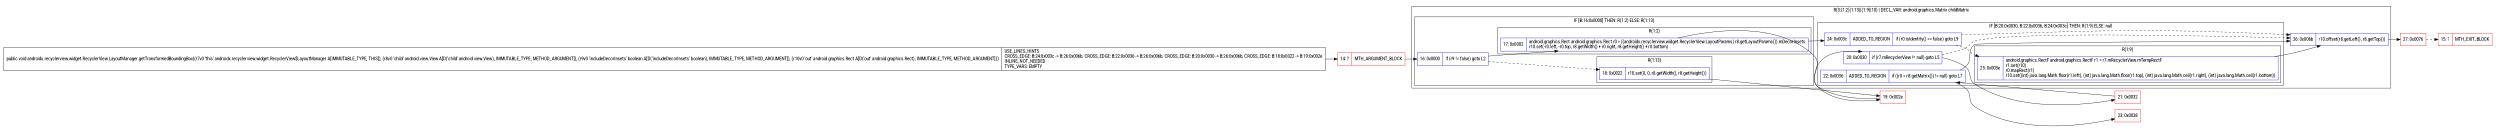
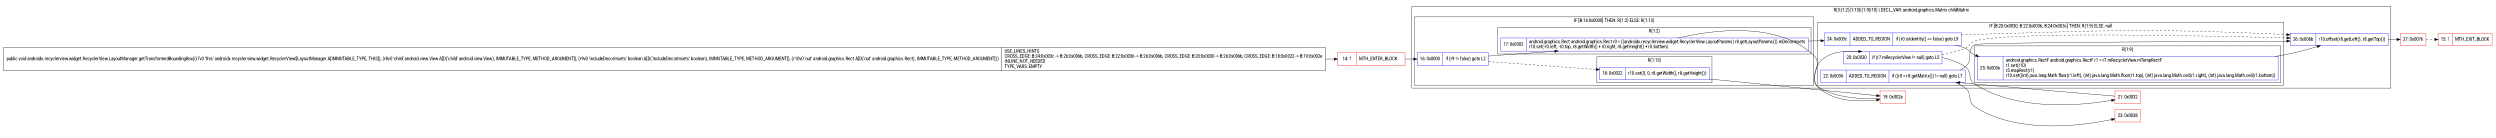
(1968, 50) -> (1968, 50)
(1378, 59) -> (1378, 59)
(2020, 71) -> (2020, 71)
